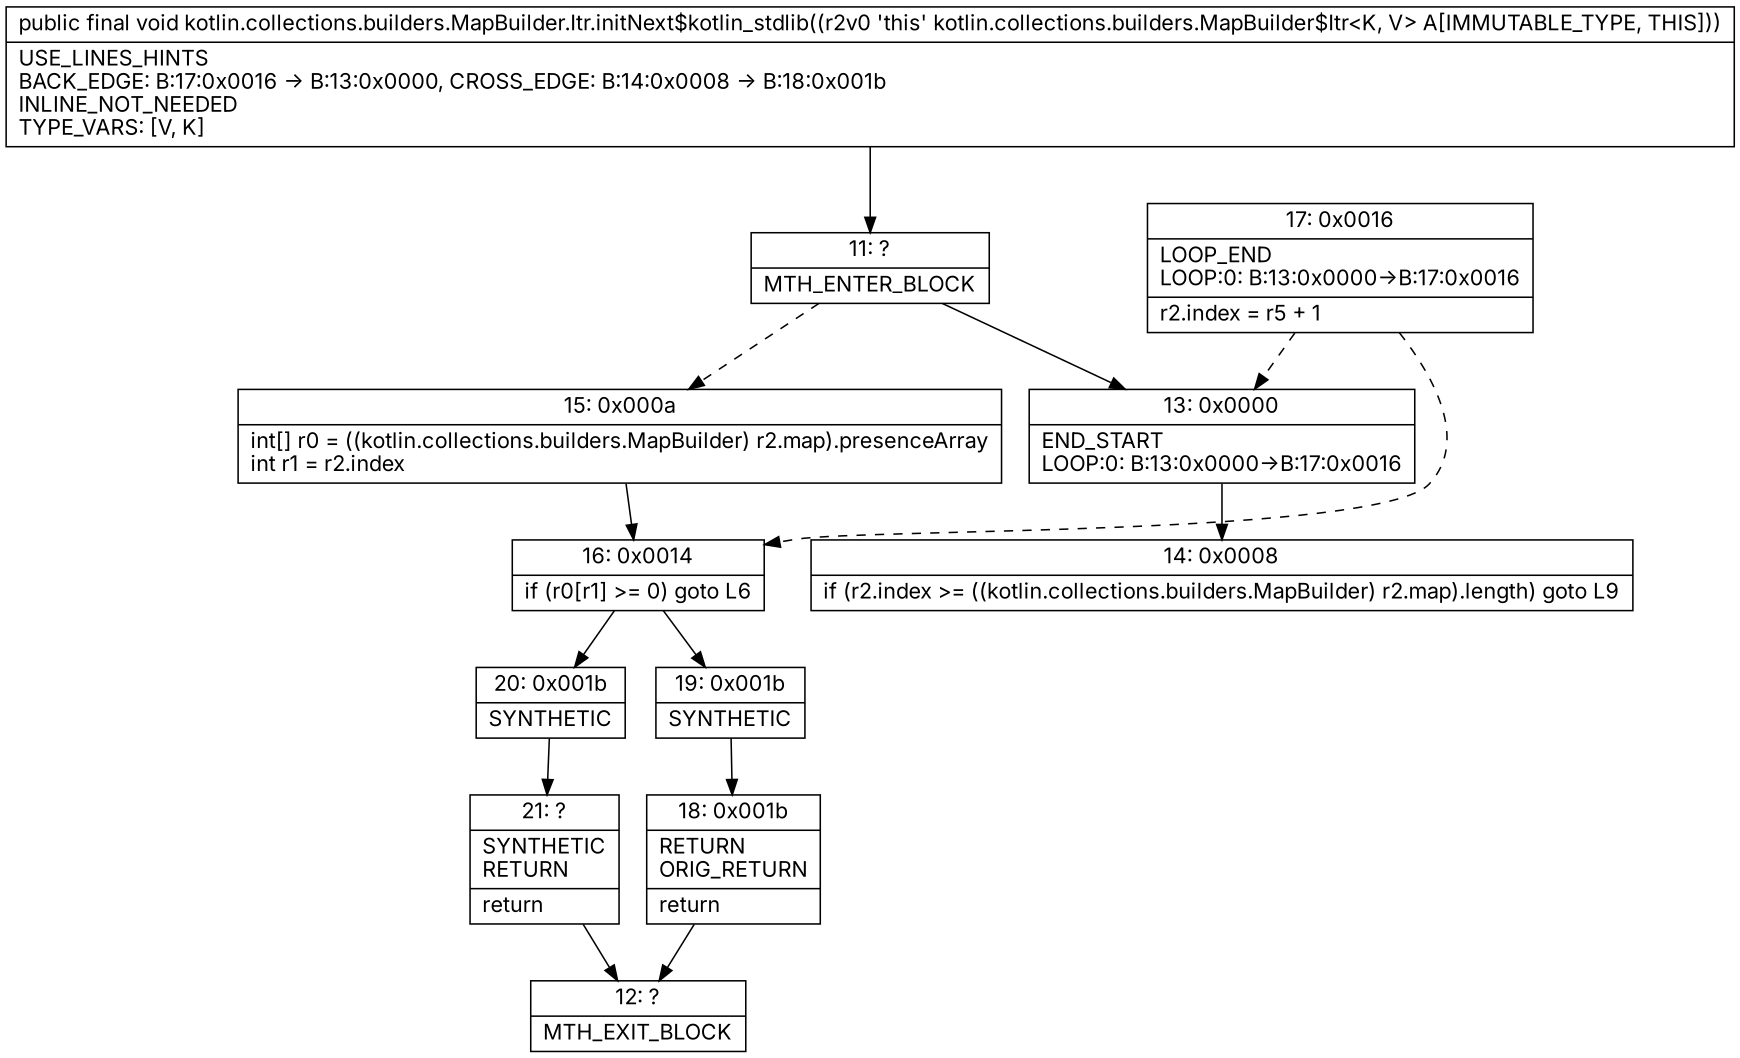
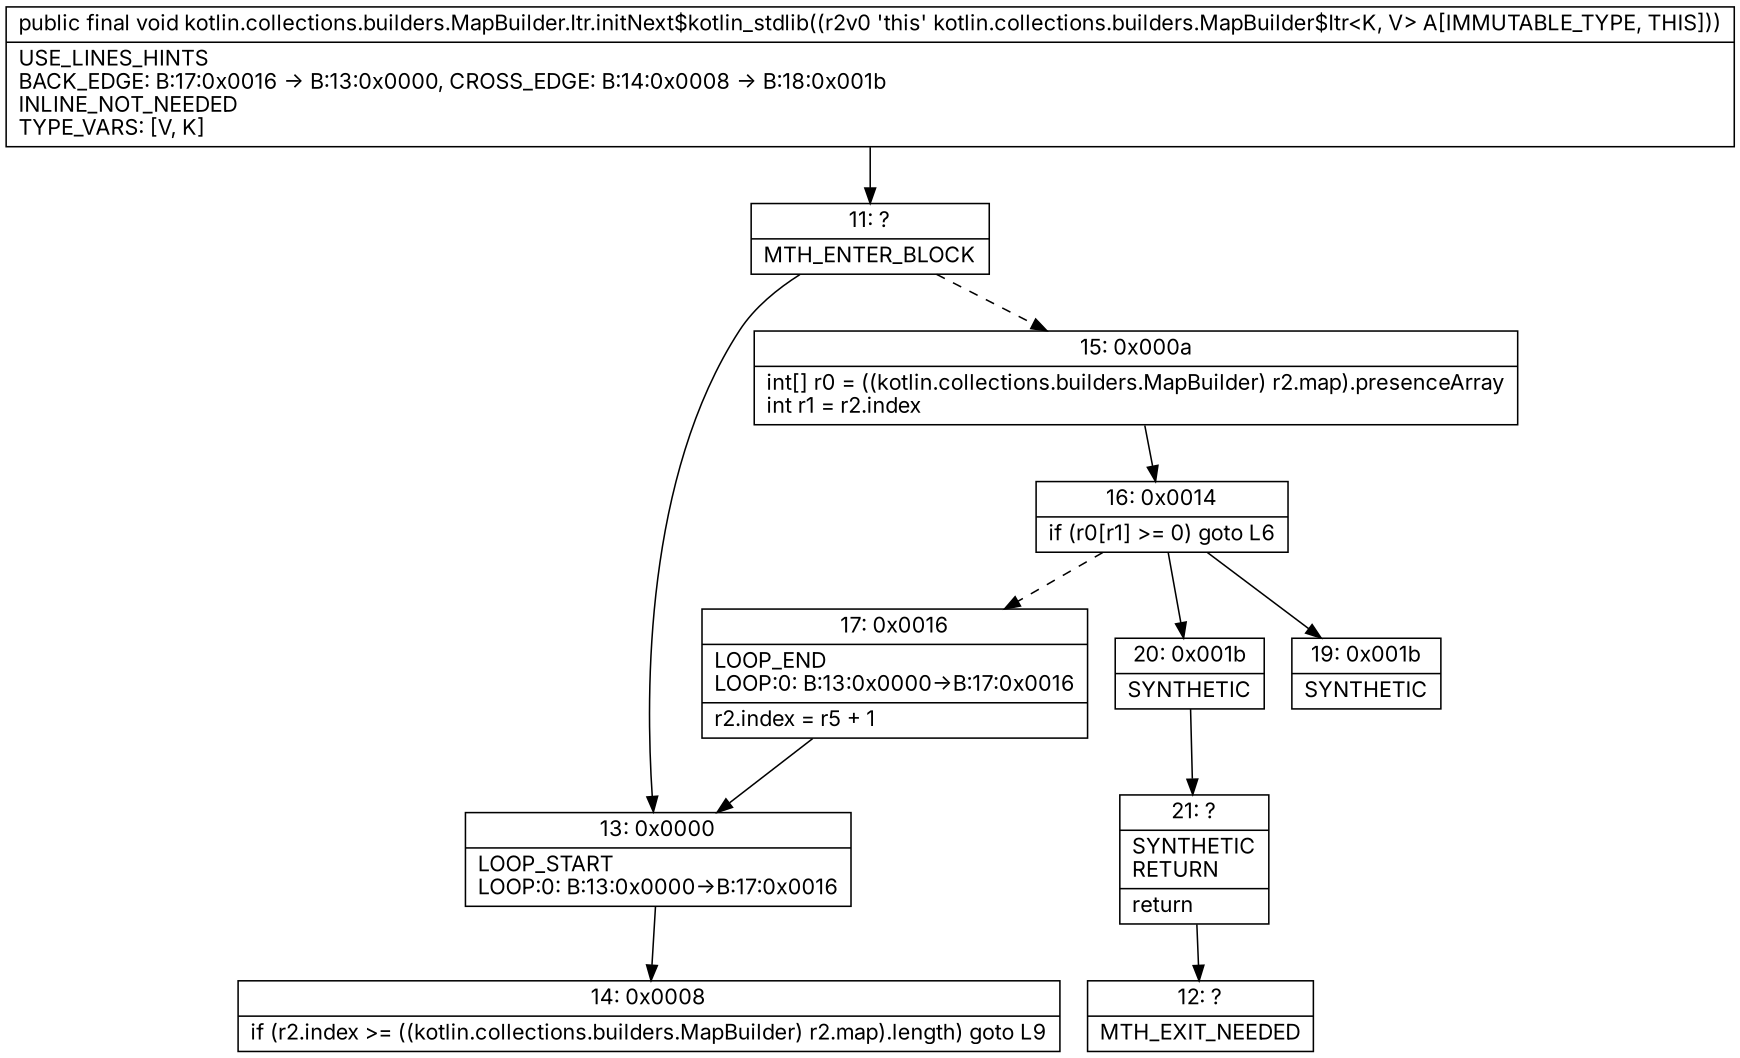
(1279, 355) -> (771, 771)
(1103, 442) -> (546, 865)
(1191, 523) -> (1060, 577)
(733, 859) -> none
(638, 1033) -> (1200, 1033)
